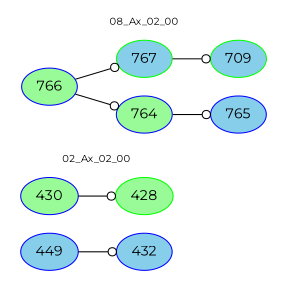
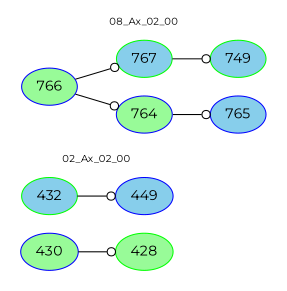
(238, 59) -> (238, 59)
(93, 252) -> (92, 196)
(144, 252) -> (49, 196)
